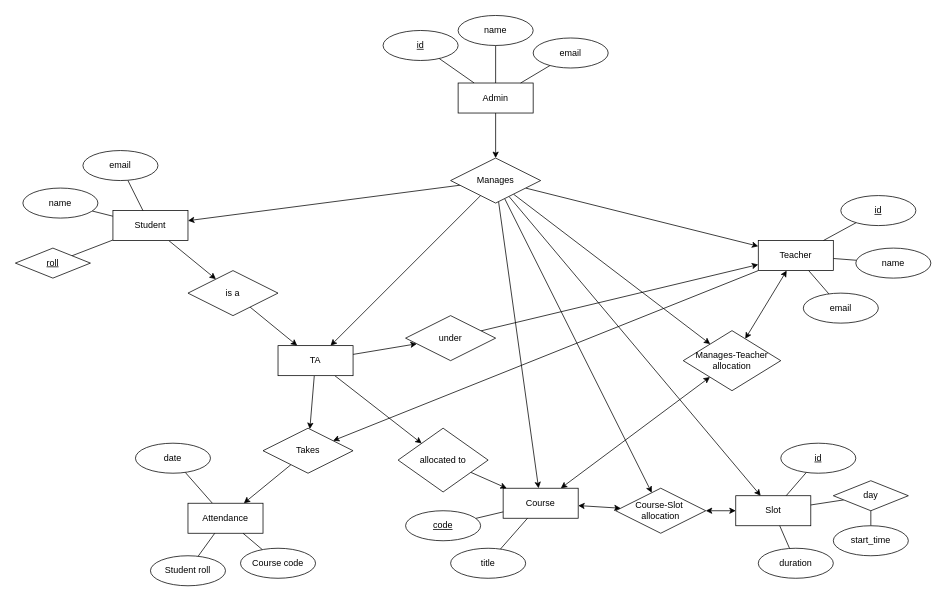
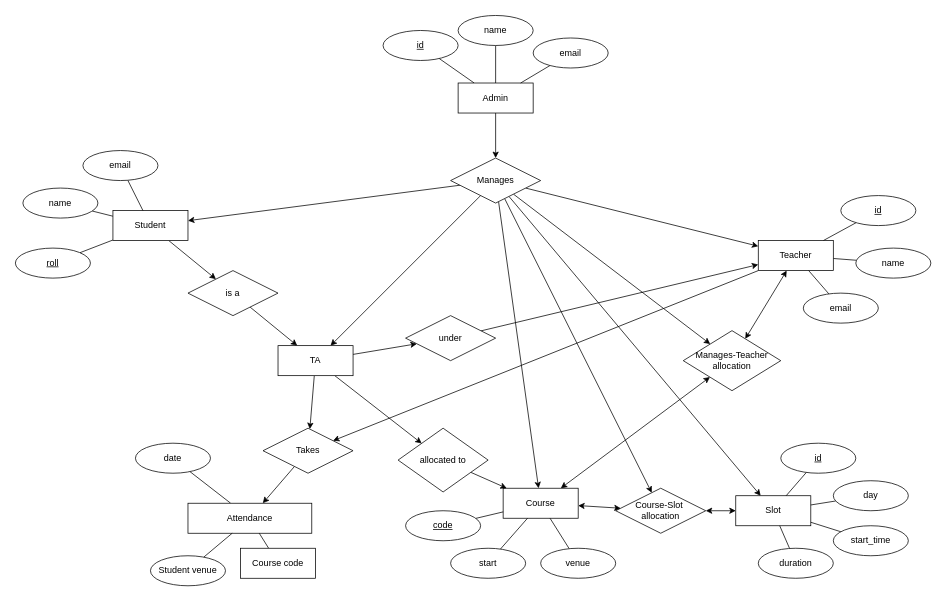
(53, 263) -> (53, 263)
(870, 495) -> (870, 495)
(225, 518) -> (250, 518)
(870, 518) -> (826, 527)
none -> (560, 534)
(278, 563) -> (278, 563)
(488, 563) -> (488, 563)
none -> (578, 563)
(188, 570) -> (188, 570)
